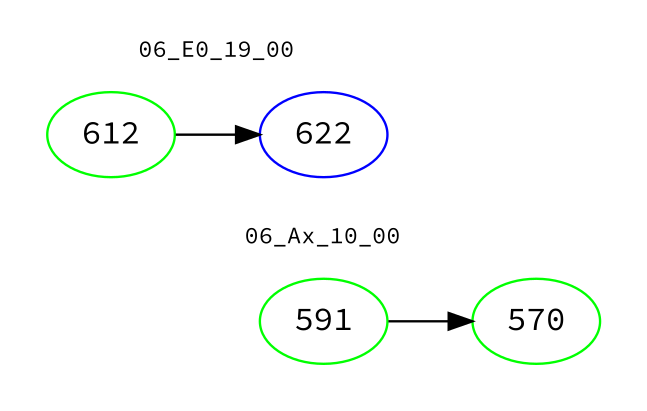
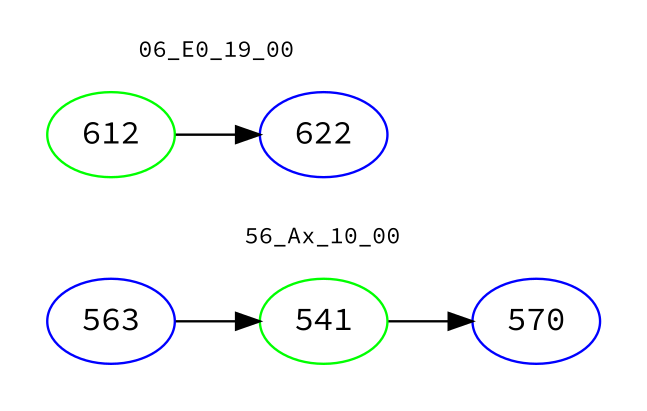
(324, 237) -> (324, 237)
none -> (111, 321)
(324, 321) -> (324, 321)
(536, 321) -> (536, 321)
